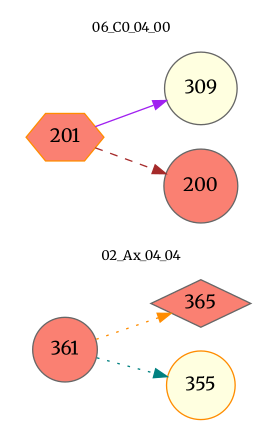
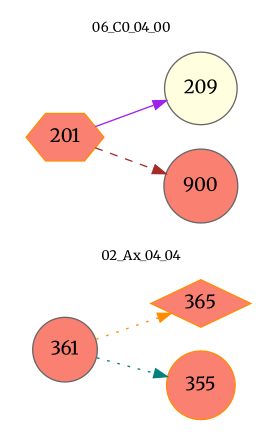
(201, 88) -> (201, 88)
(201, 186) -> (201, 186)
(201, 303) -> (201, 303)
(201, 385) -> (201, 385)
